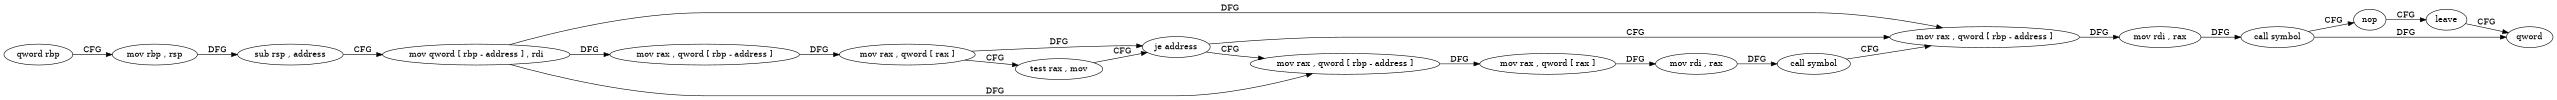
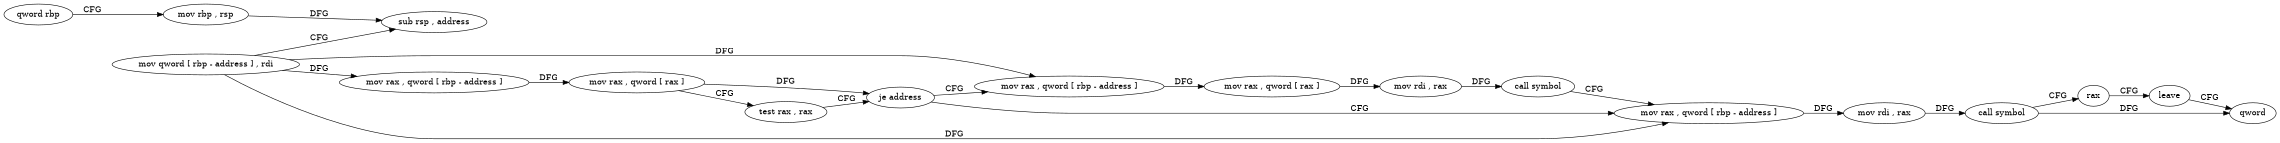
(2370, 20) -> (2094, 96)
(360, 55) -> (322, 43)
(1059, 69) -> (786, 112)
